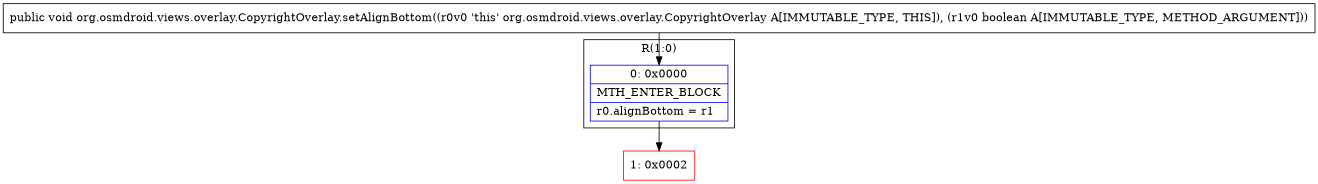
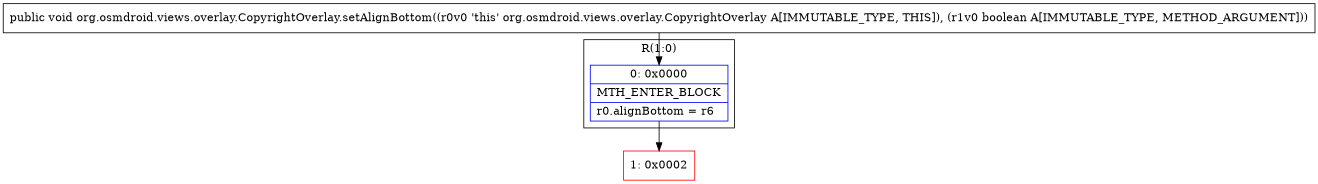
(655, 111) -> (655, 111)
